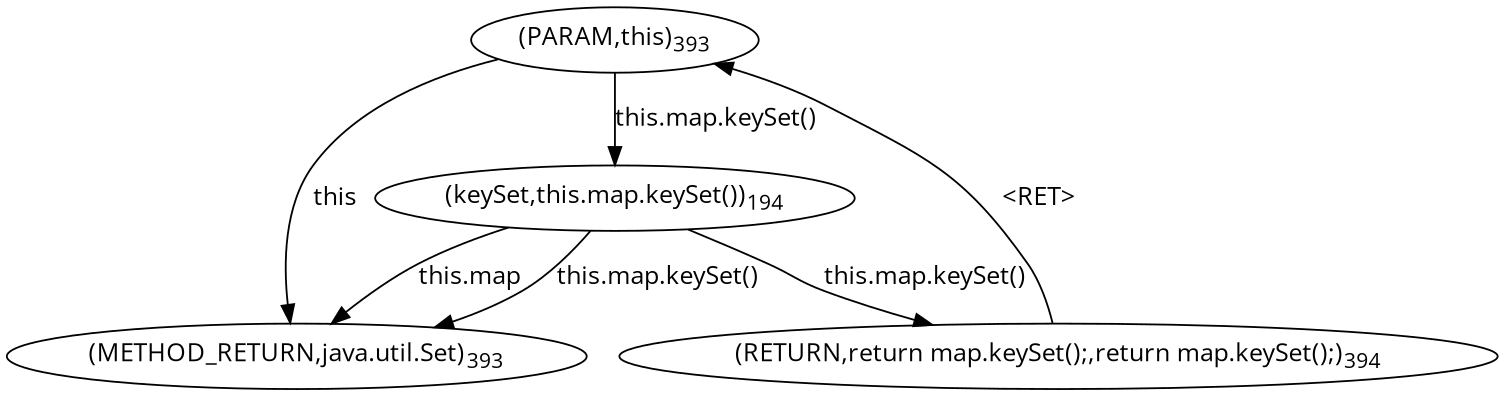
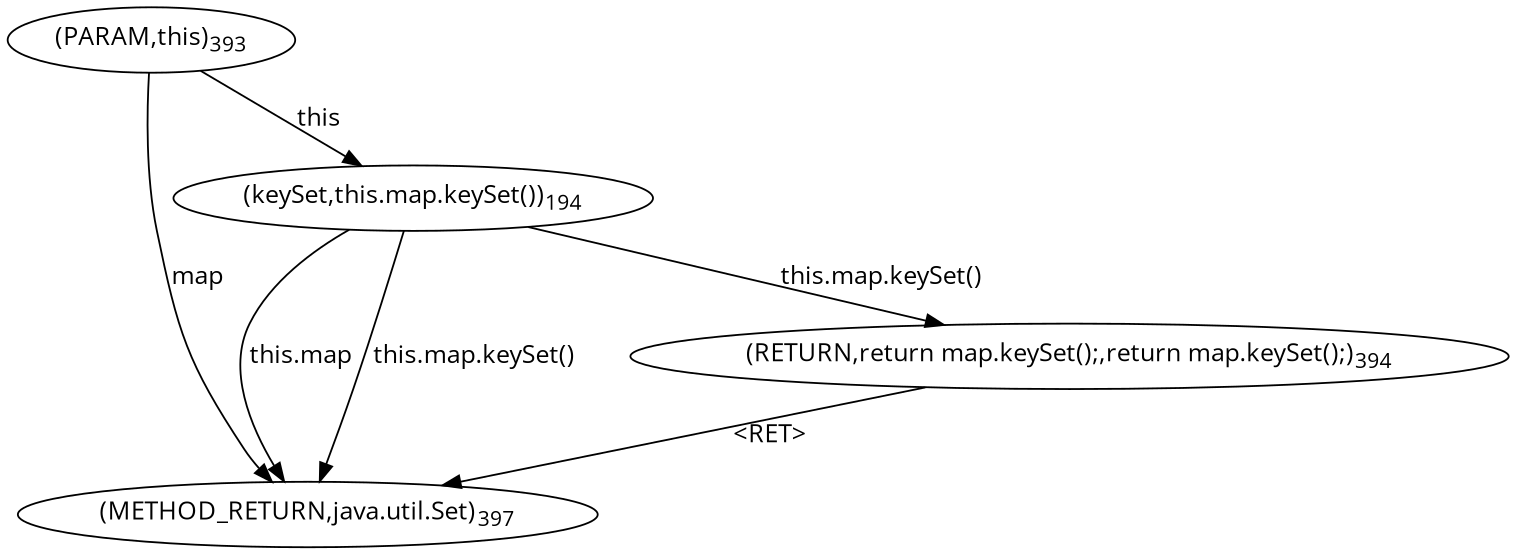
(717, 119) -> (320, 119)
(924, 159) -> (693, 435)
(336, 198) -> (198, 277)
(486, 354) -> (497, 512)
